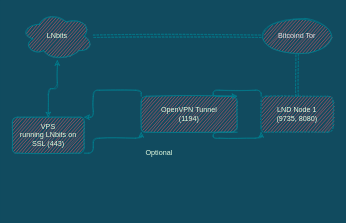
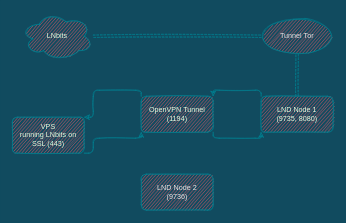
(297, 36) -> (297, 36)
(52, 89) -> none
(189, 114) -> (177, 114)
(297, 114) -> (297, 114)
(159, 153) -> none
none -> (177, 192)
